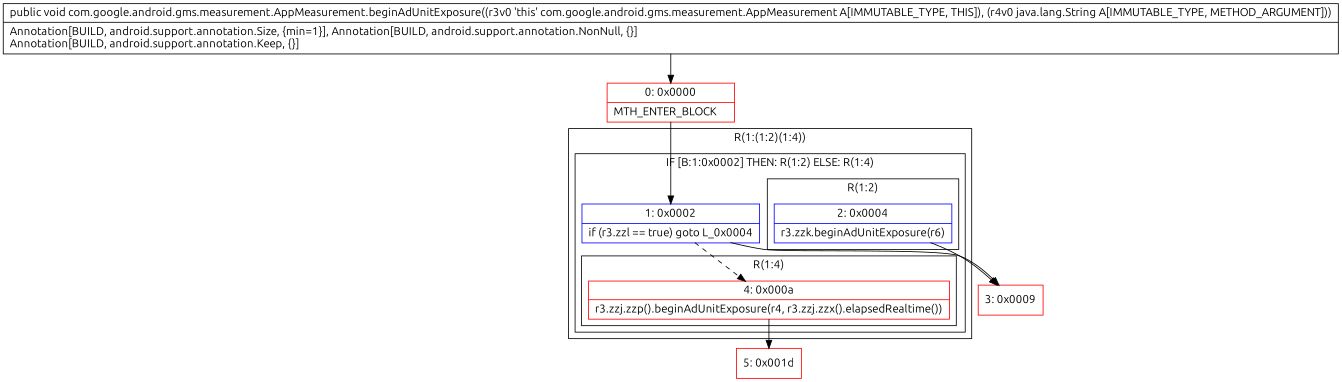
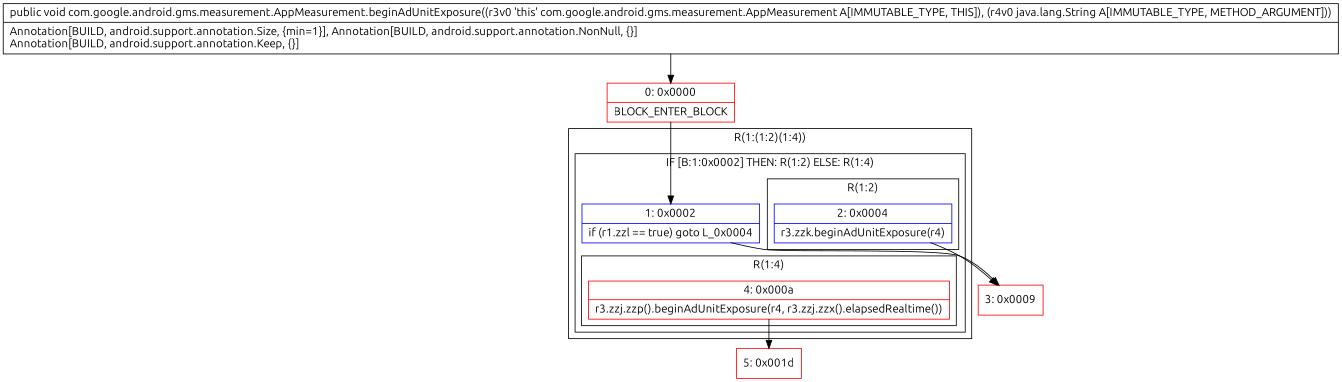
(665, 112) -> (671, 112)
(671, 233) -> (671, 233)
(863, 233) -> (863, 233)
(719, 261) -> none
